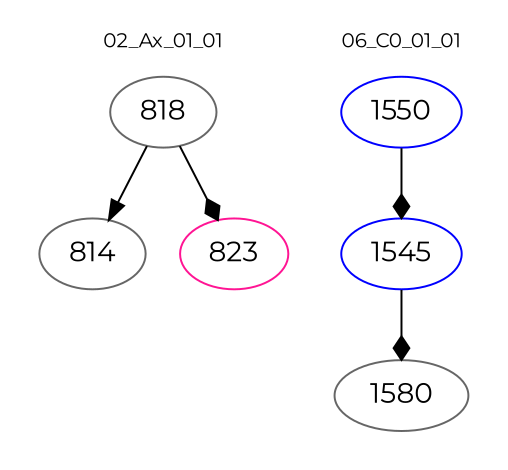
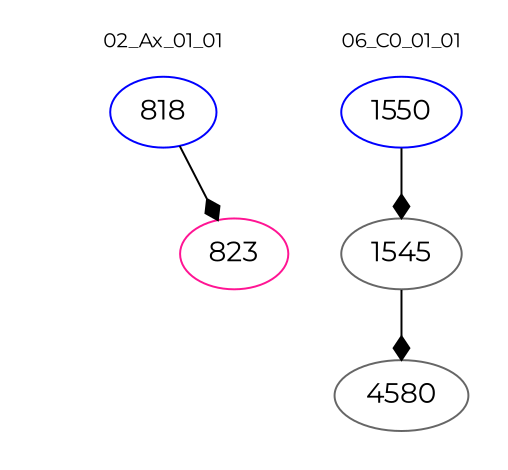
(163, 112) -> (163, 112)
(92, 254) -> none
(401, 254) -> (401, 254)
(401, 396) -> (401, 396)
